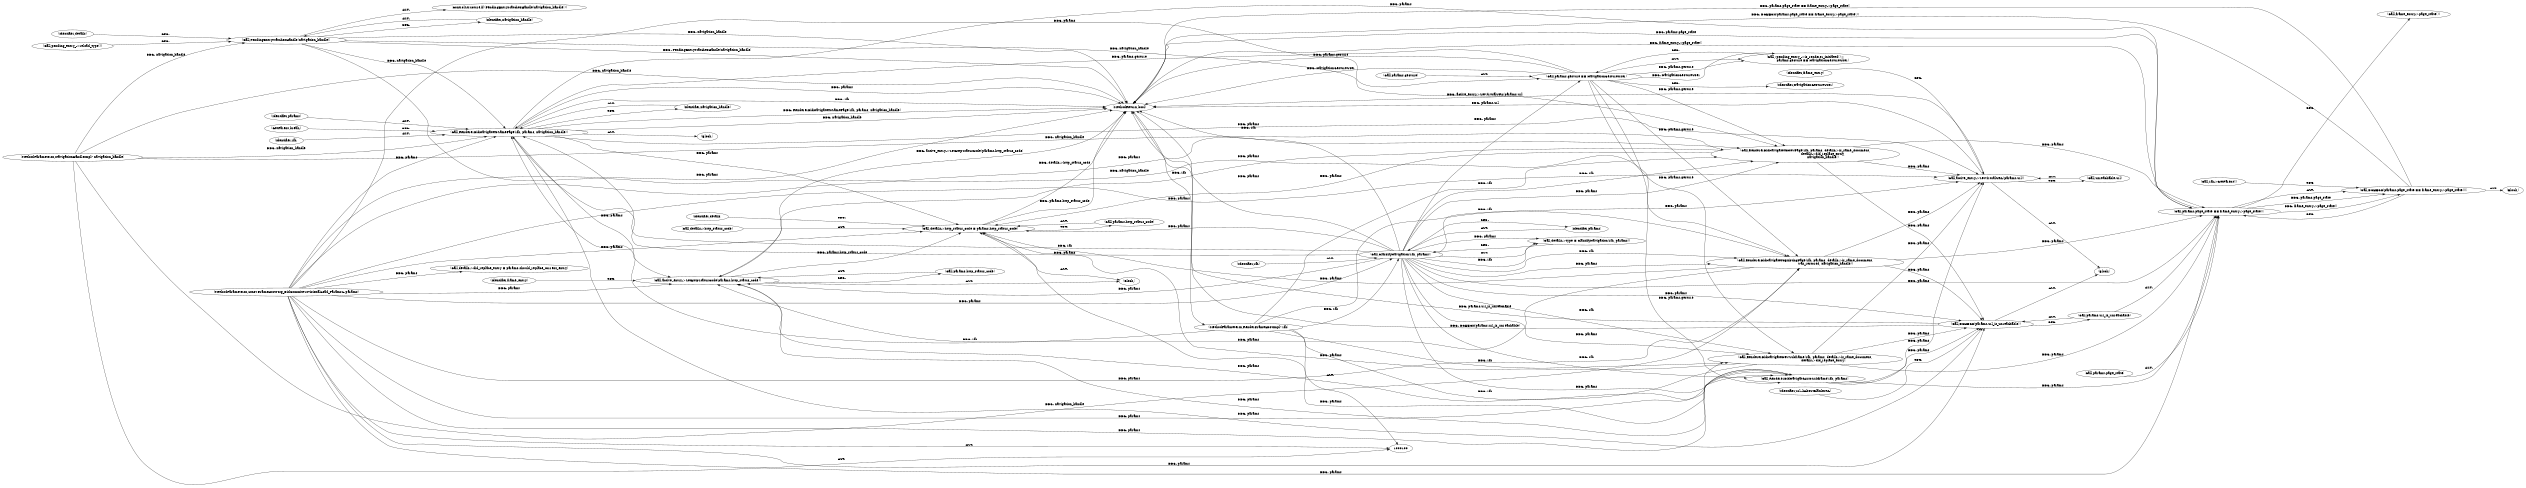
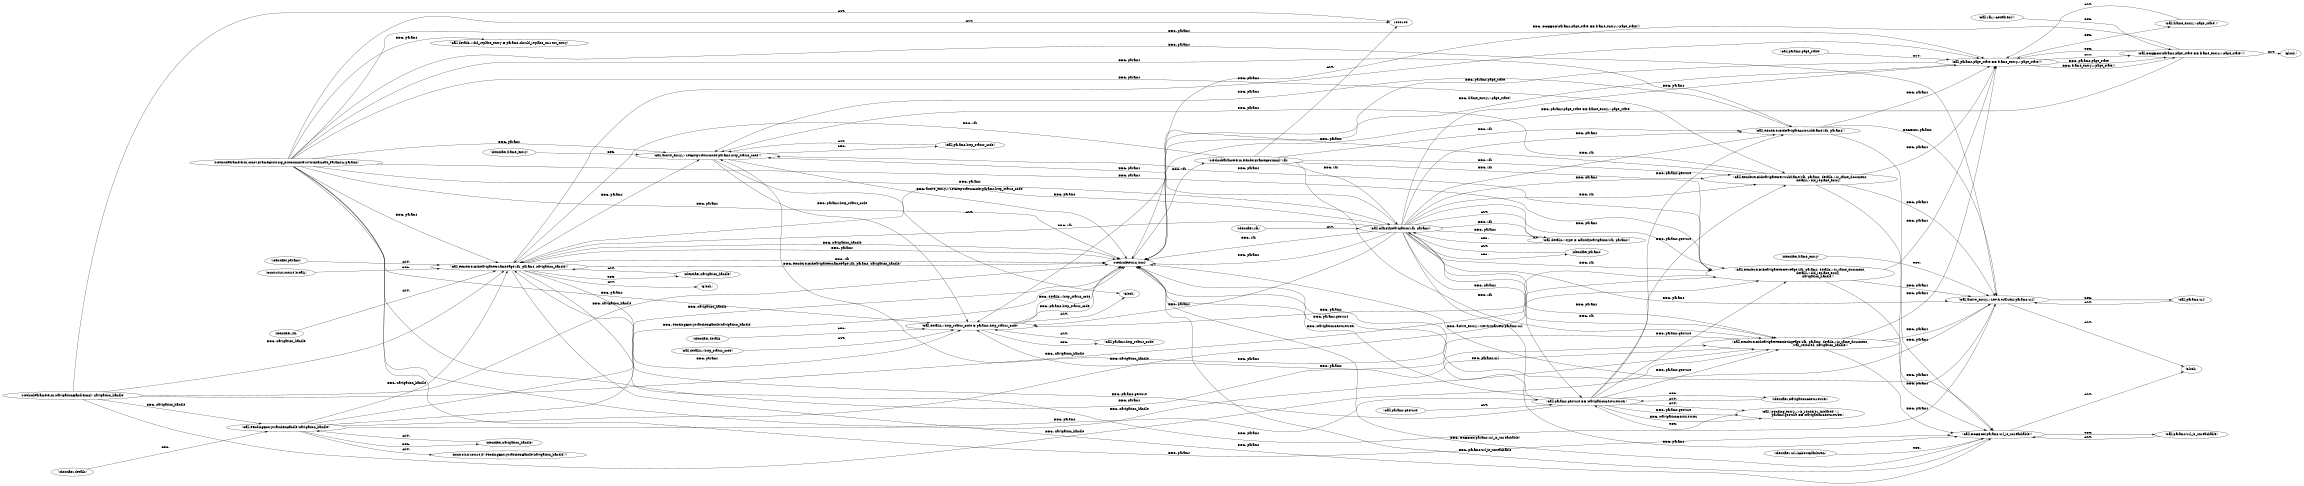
(73, 46) -> none
(286, 128) -> (286, 273)
(2105, 178) -> (2192, 300)
(2172, 273) -> (2088, 8)
(1919, 341) -> (1917, 130)
none -> (1702, 400)
(1361, 406) -> none
